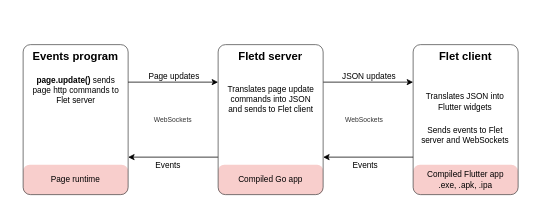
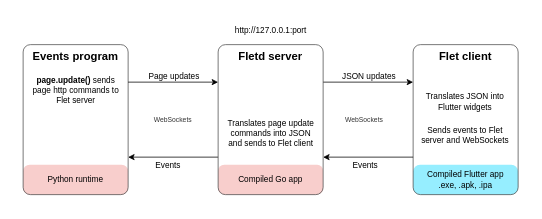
none -> (270, 31)
(270, 99) -> (270, 133)
(75, 180) -> (75, 180)
(465, 180) -> (465, 180)
